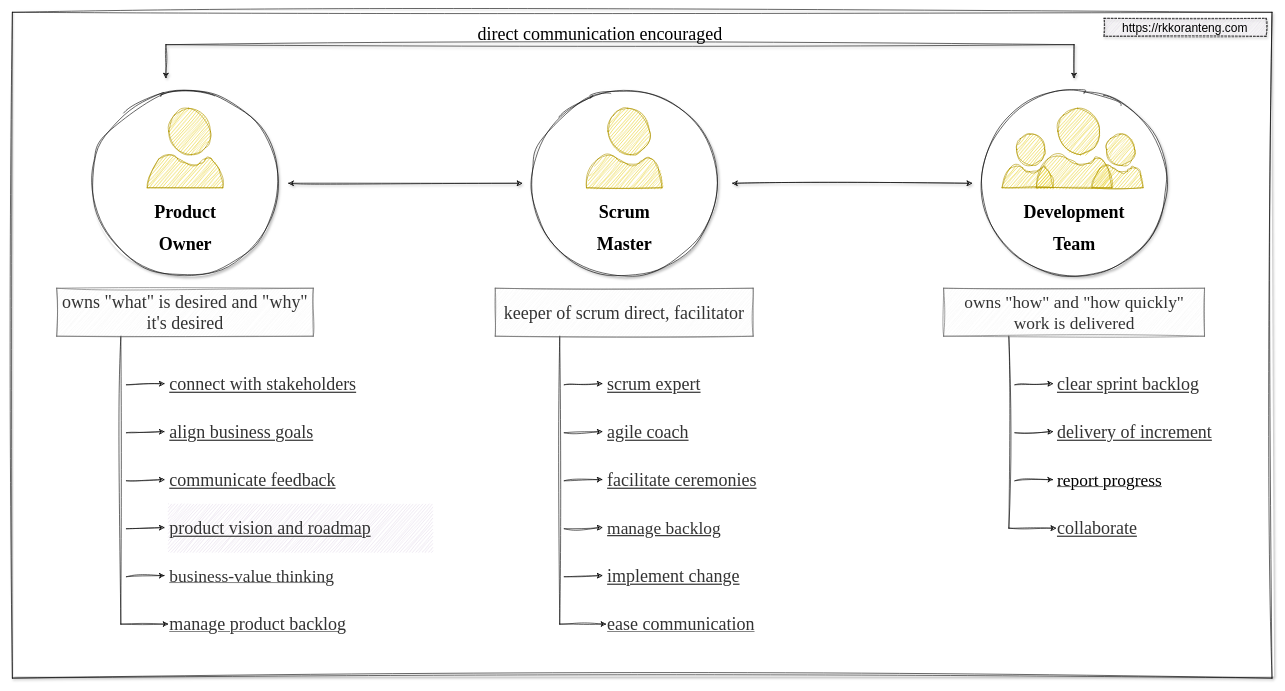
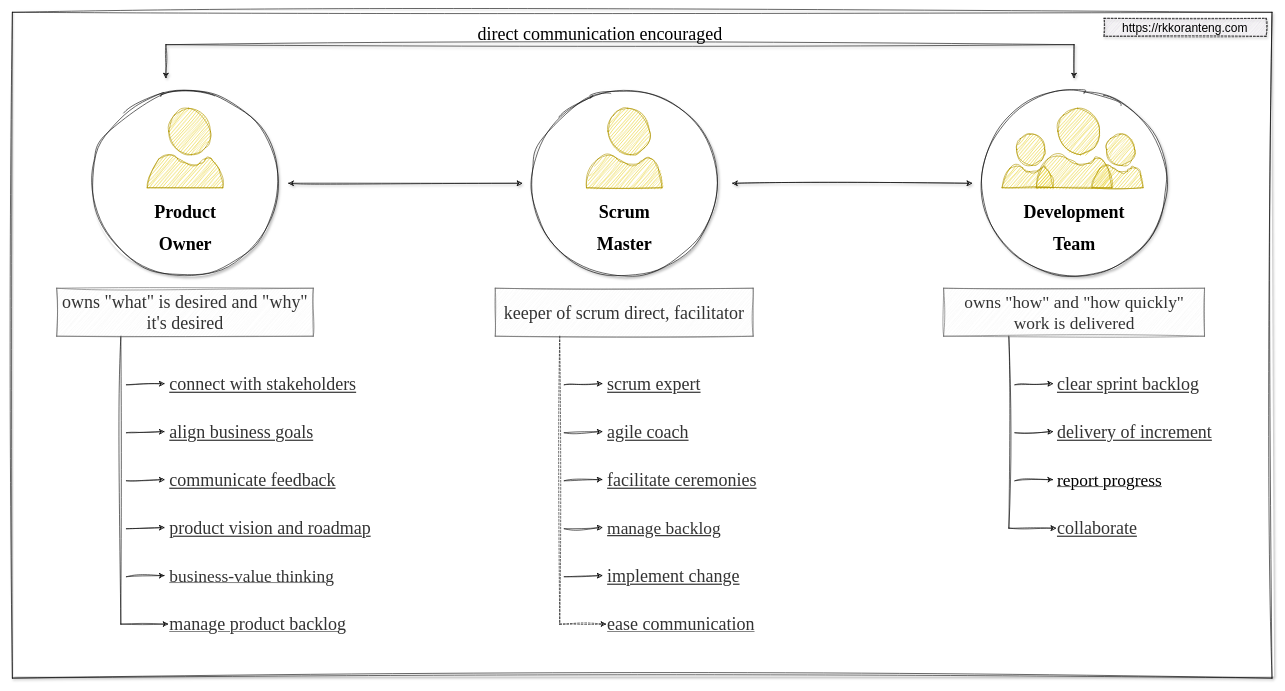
(560, 498) -> (560, 498)
(300, 528) -> (300, 528)
